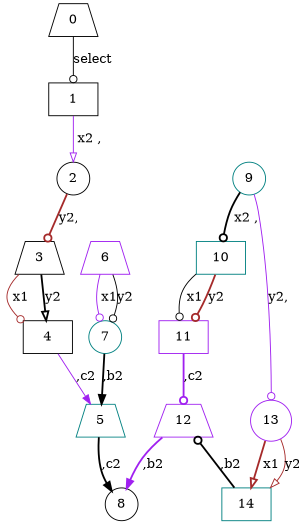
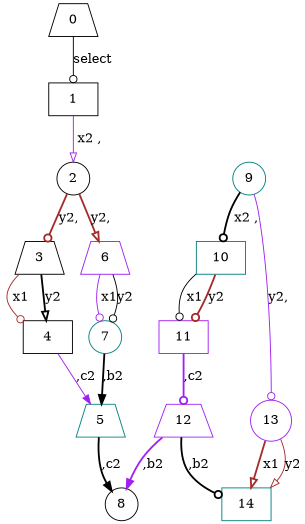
none -> (87, 213)
(217, 466) -> (188, 471)
